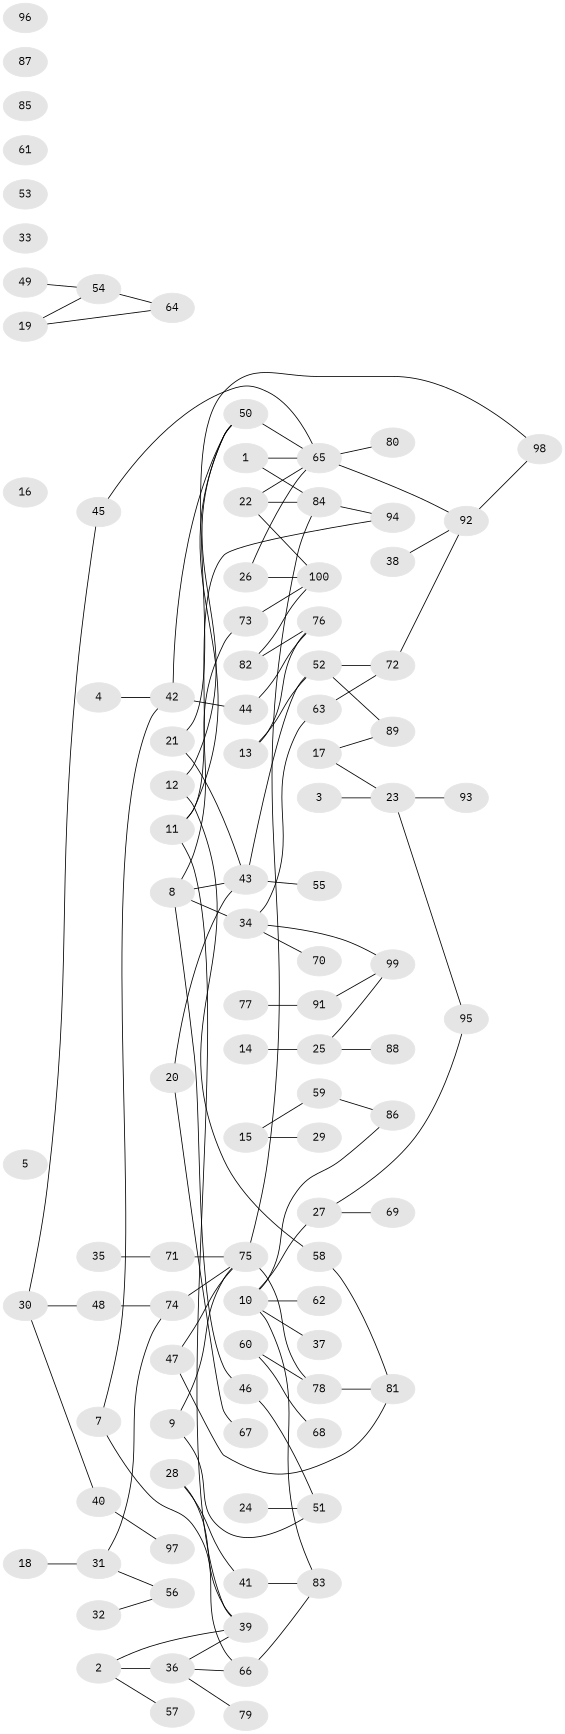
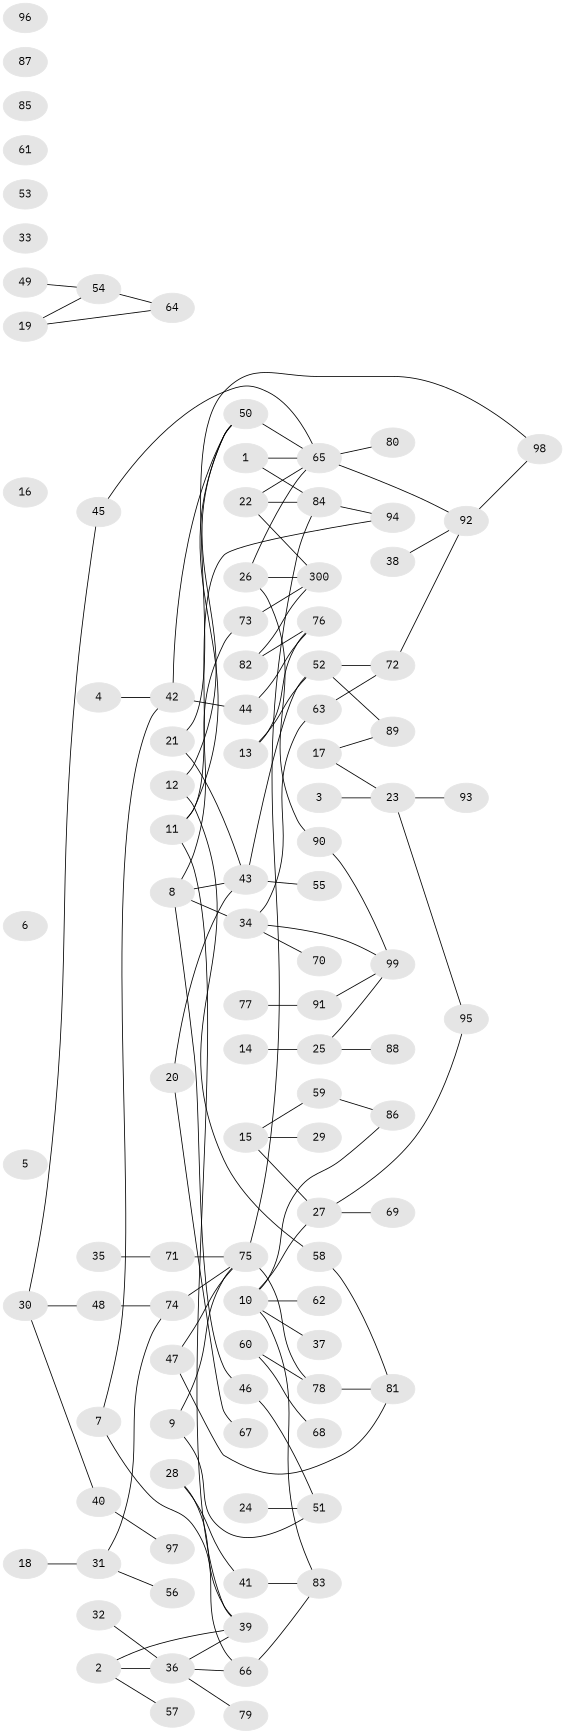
(319, 577) -> (319, 577)
none -> (319, 842)
none -> (25, 926)
none -> (283, 1175)
(136, 1604) -> (136, 1642)
